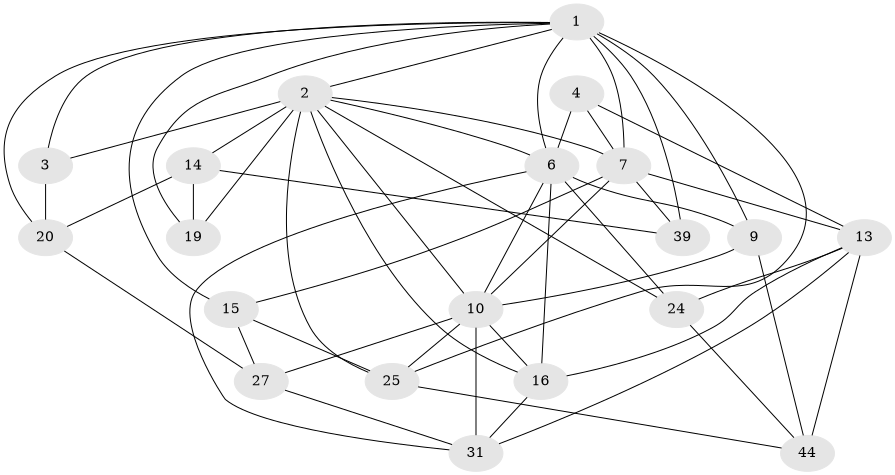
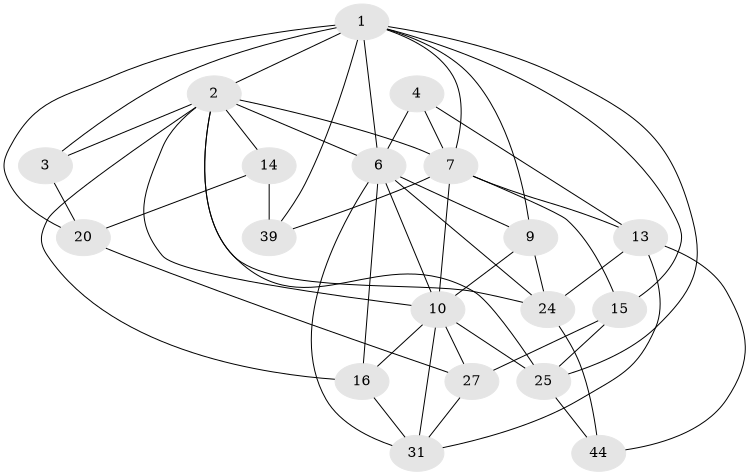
(193, 238) -> none
(712, 328) -> none
(781, 345) -> (539, 273)
